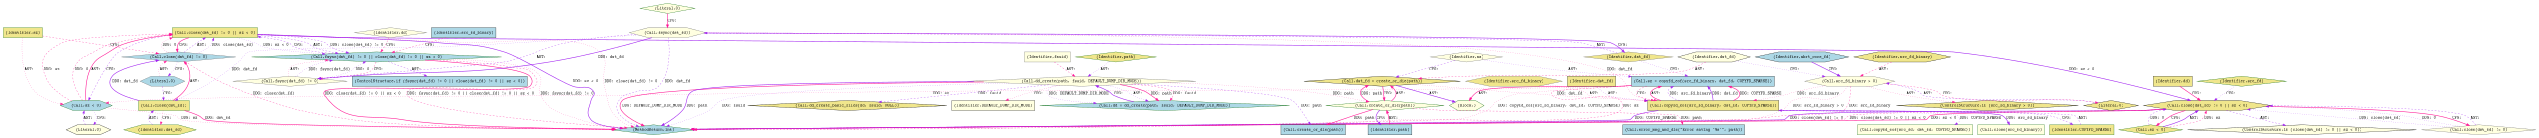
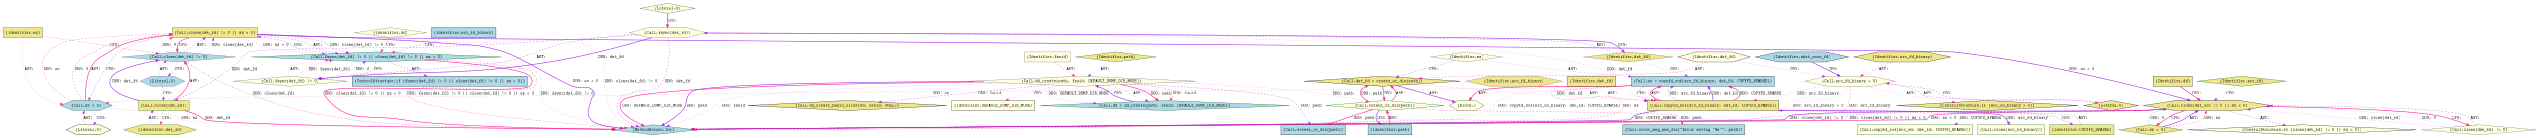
(401, 47) -> (401, 47)
